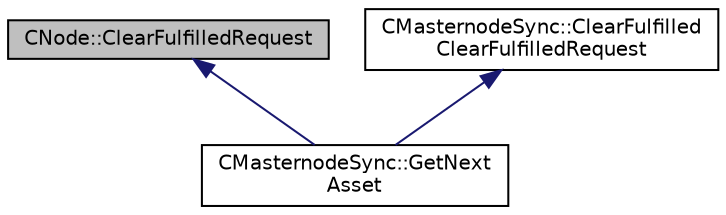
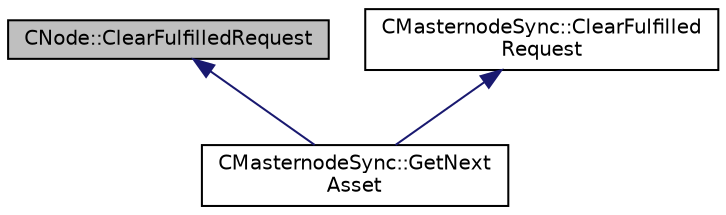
(542, 40) -> (542, 40)
